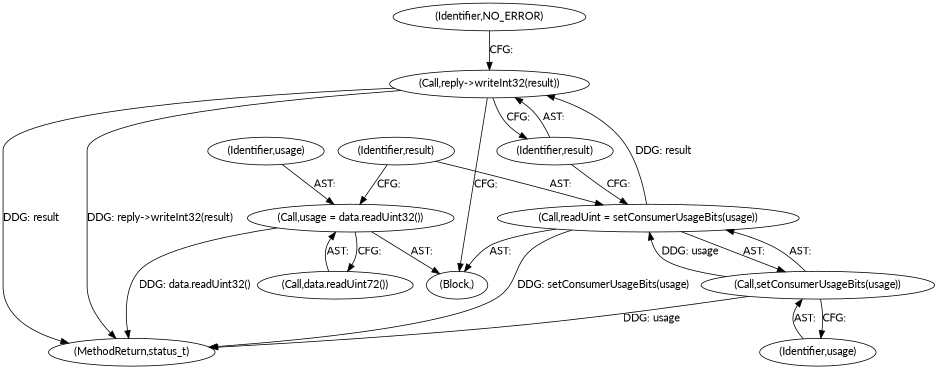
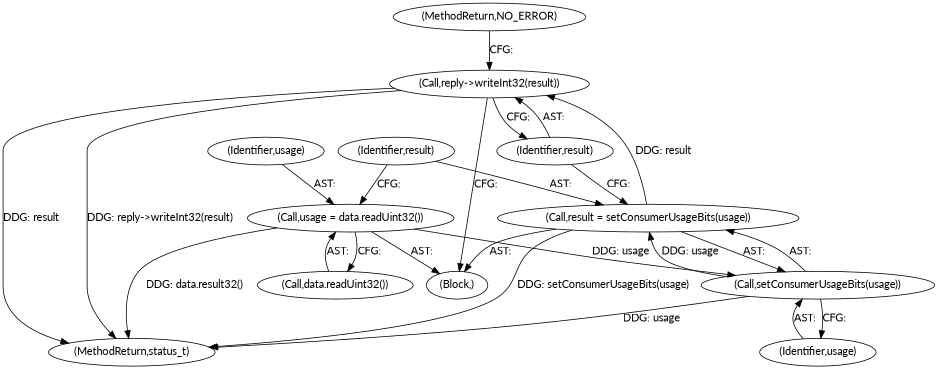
(489, 17) -> (489, 17)
(648, 218) -> (648, 218)
none -> (570, 254)
(195, 285) -> (195, 285)
(335, 285) -> (335, 285)
